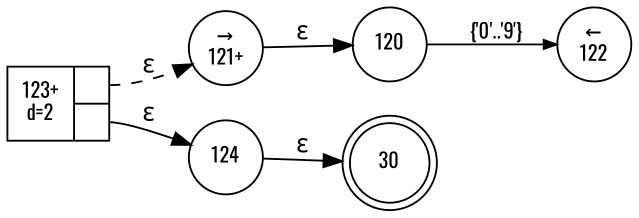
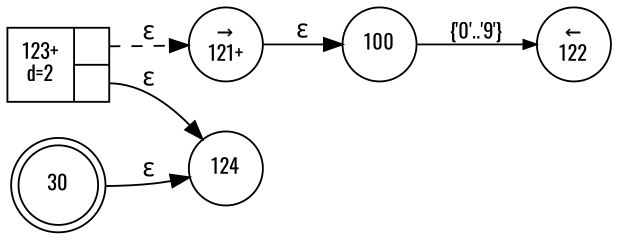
(390, 44) -> (380, 44)
(293, 160) -> (139, 185)
